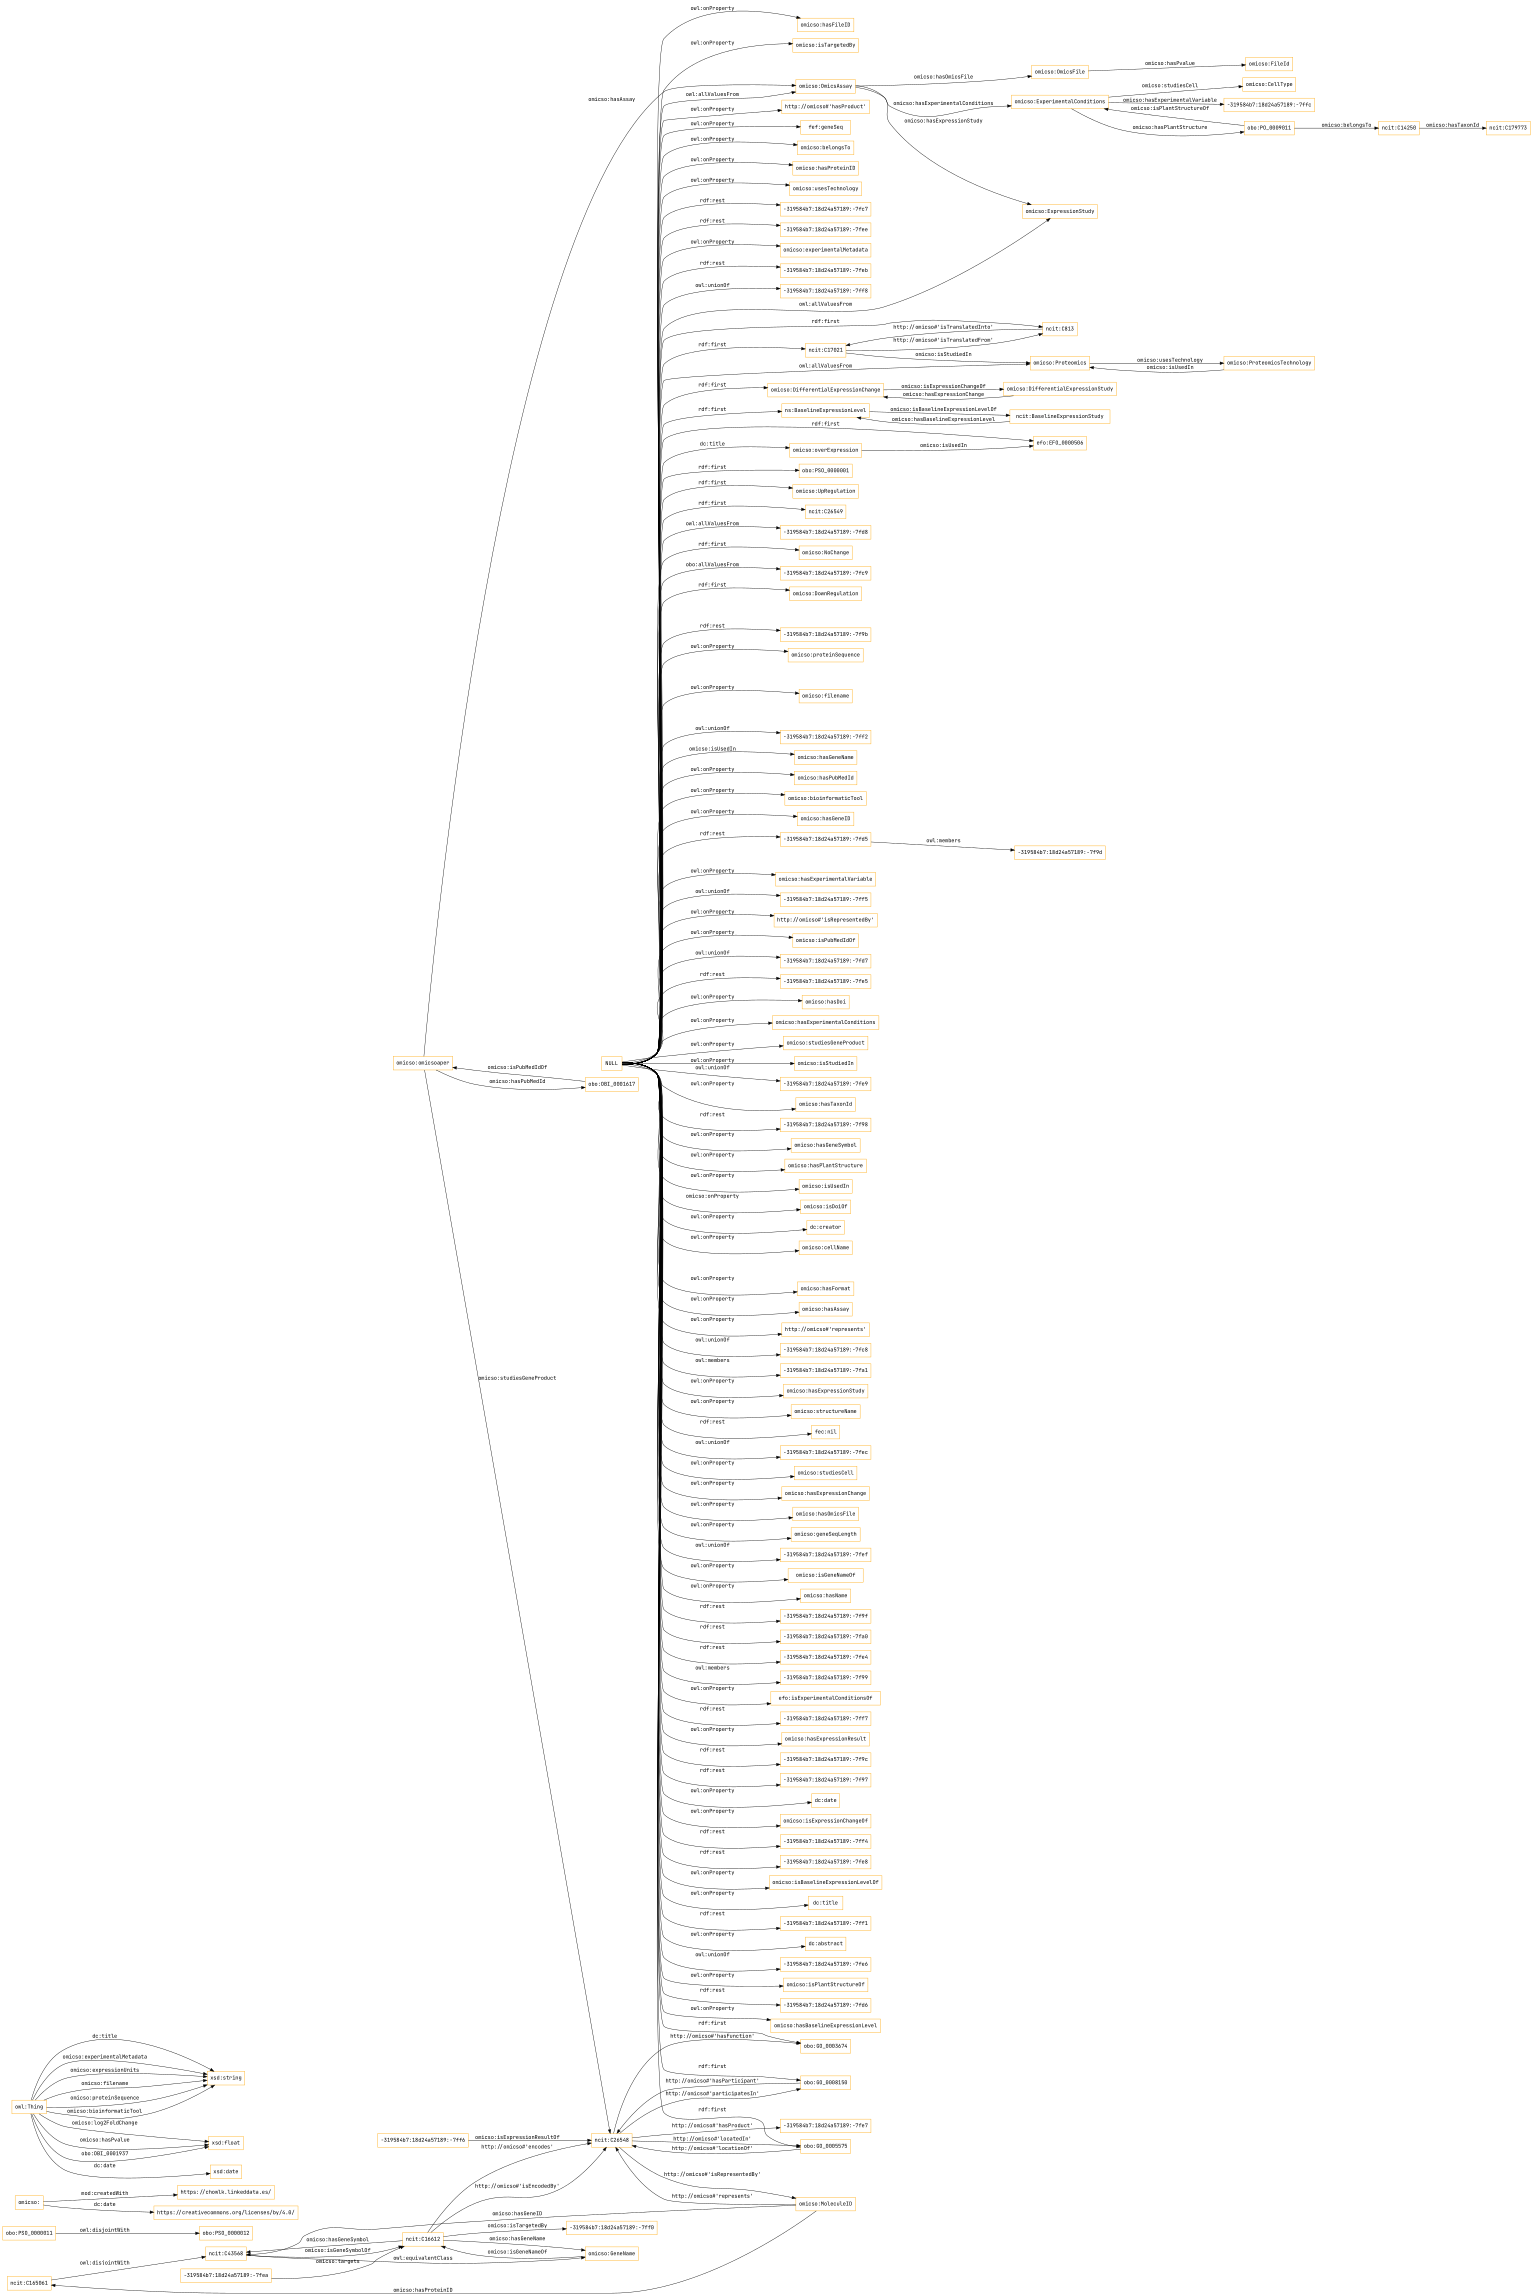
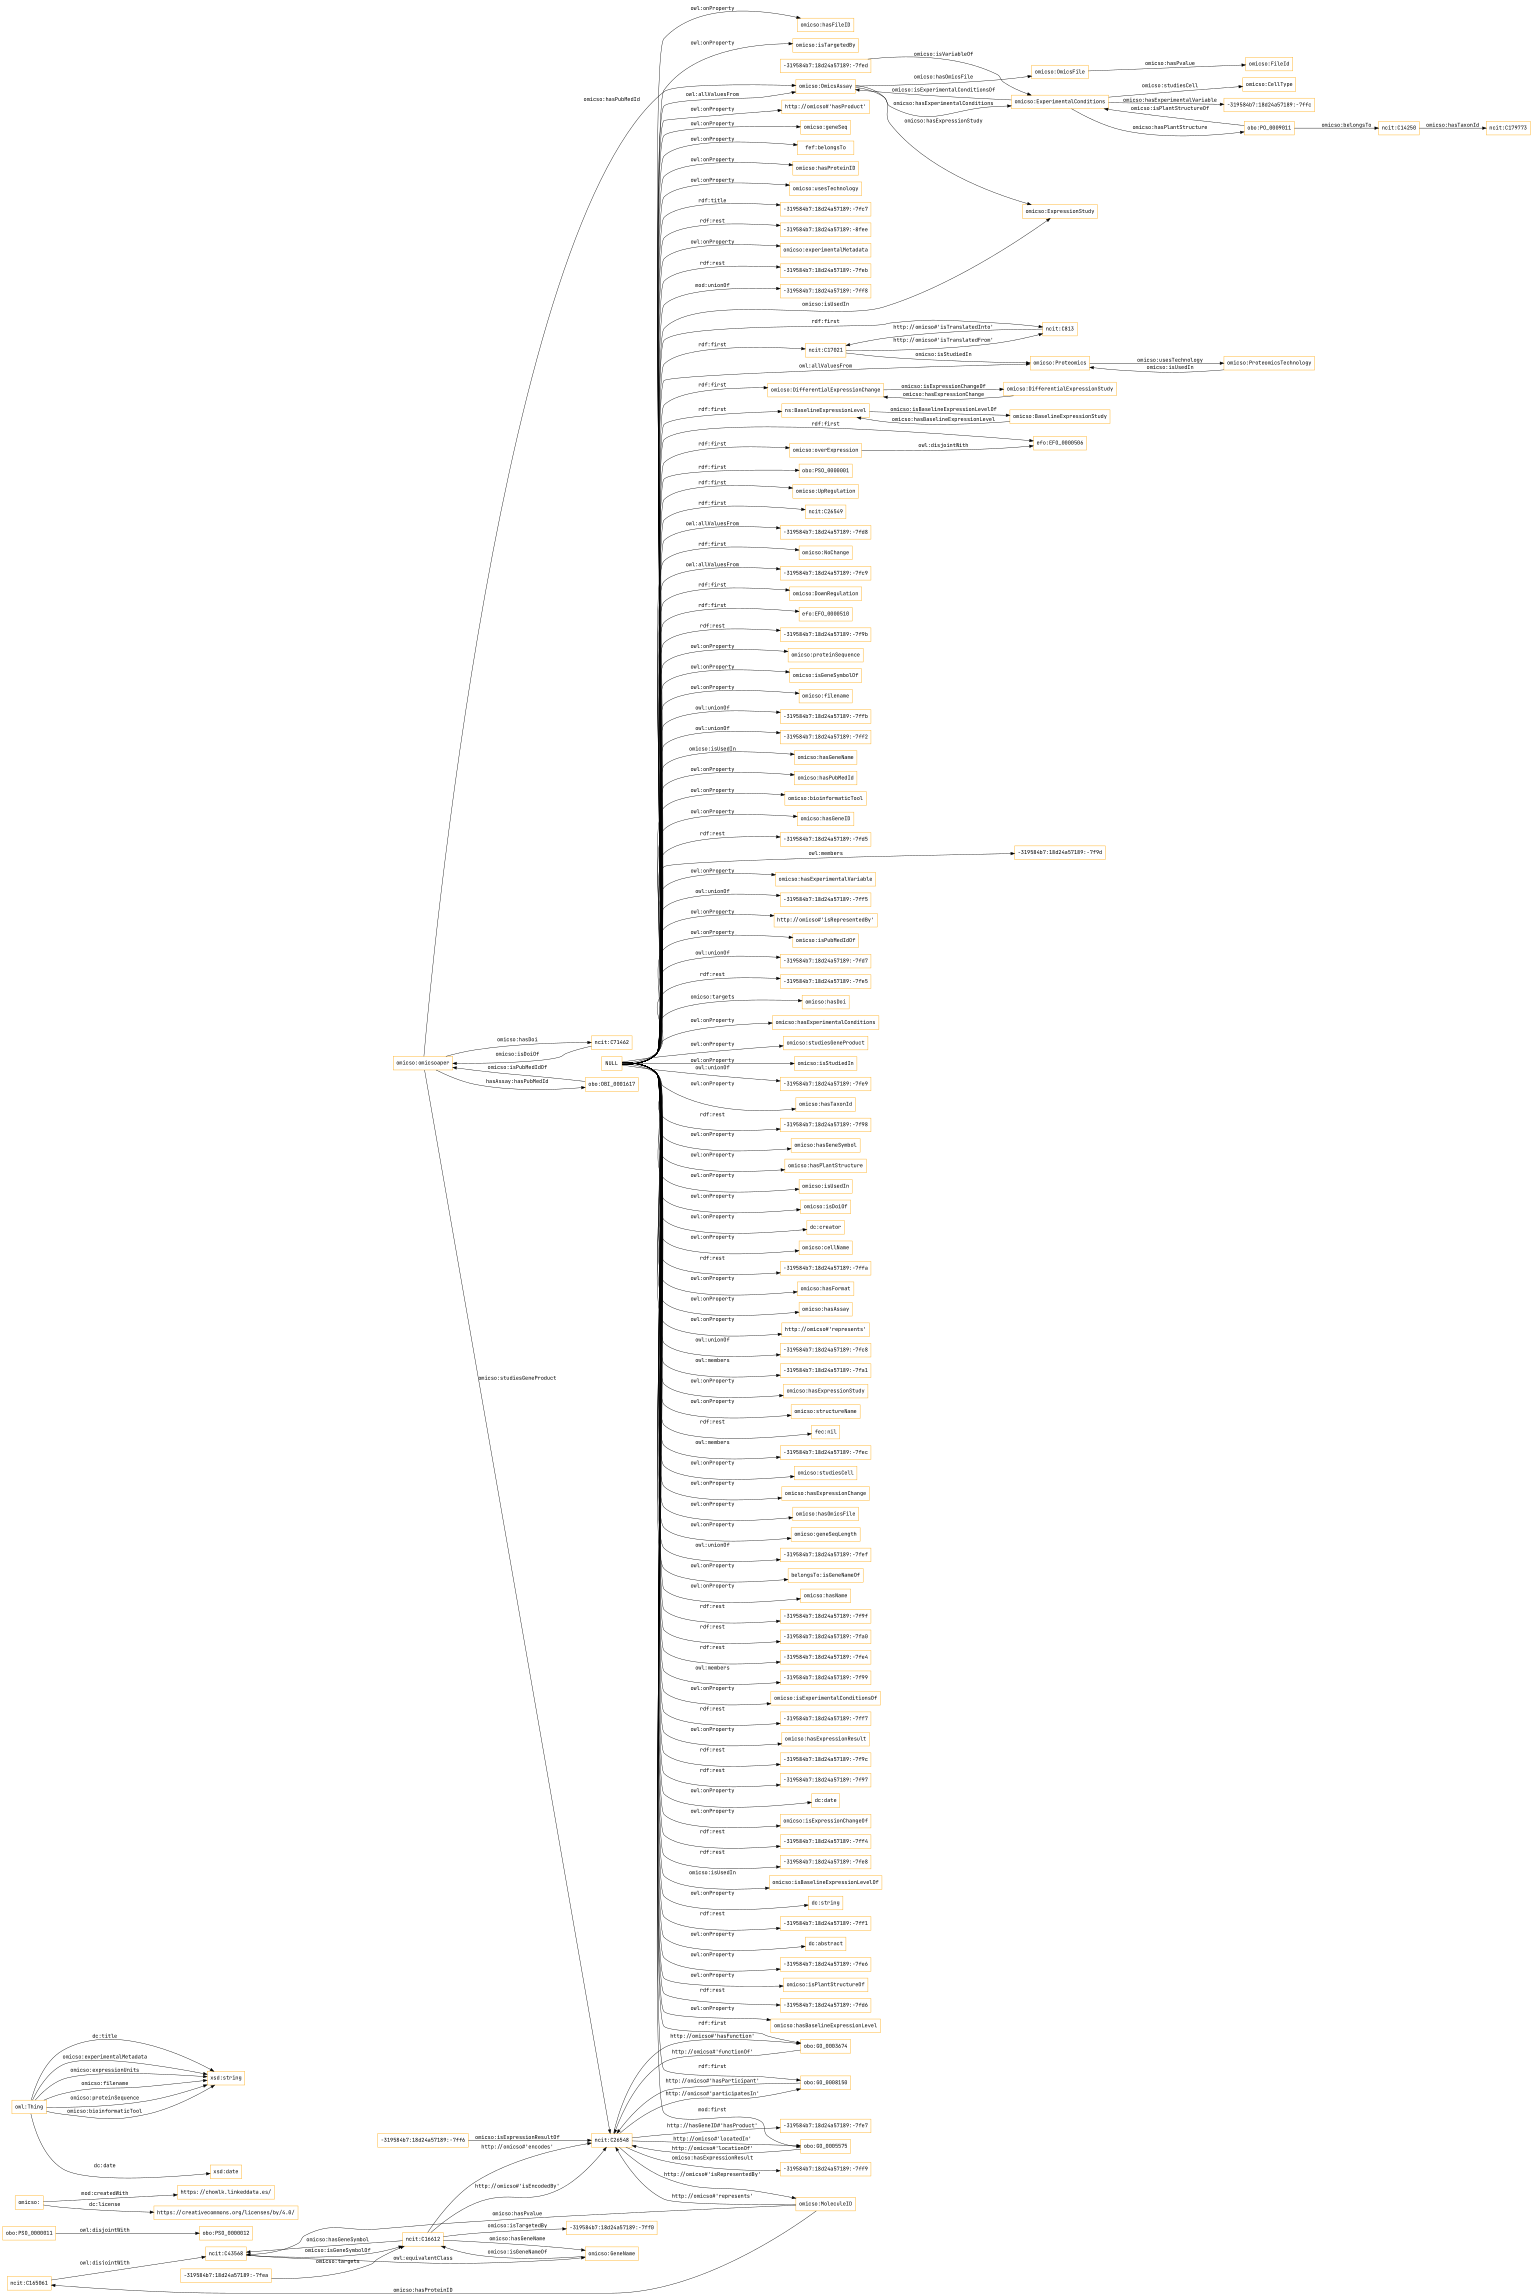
none -> (826, 66)
none -> (935, 96)
(612, 99) -> (612, 99)
(826, 127) -> (826, 127)
(826, 148) -> (826, 148)
(712, 201) -> (712, 201)
(826, 230) -> (826, 230)
(712, 286) -> (712, 286)
(826, 304) -> (826, 304)
(1060, 417) -> (1060, 417)
(712, 444) -> (712, 444)
(944, 446) -> (944, 446)
(712, 565) -> (712, 565)
none -> (826, 614)
none -> (826, 676)
none -> (826, 717)
(941, 846) -> (725, 862)
(712, 997) -> (712, 997)
none -> (612, 1043)
(517, 1082) -> (517, 1082)
(712, 1196) -> (712, 1196)
none -> (826, 1268)
(712, 1443) -> (712, 1443)
(826, 1575) -> (826, 1575)
(826, 1698) -> (826, 1698)
(712, 1873) -> (712, 1873)
(826, 1903) -> (826, 1903)
(712, 1955) -> (712, 1955)
none -> (690, 2056)
(712, 2110) -> (712, 2110)
(712, 2126) -> (712, 2126)
(226, 2143) -> none
none -> (826, 2169)
(105, 2205) -> (105, 2205)
(517, 2214) -> (517, 2214)
